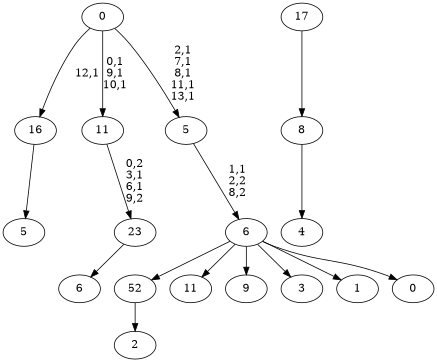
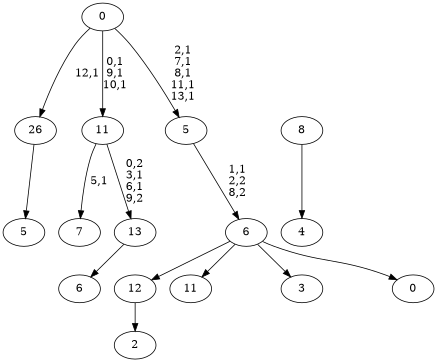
(302, 17) -> none
(36, 131) -> (36, 131)
none -> (80, 232)
(135, 232) -> (135, 232)
(135, 289) -> (135, 289)
(246, 289) -> none
(358, 289) -> none
